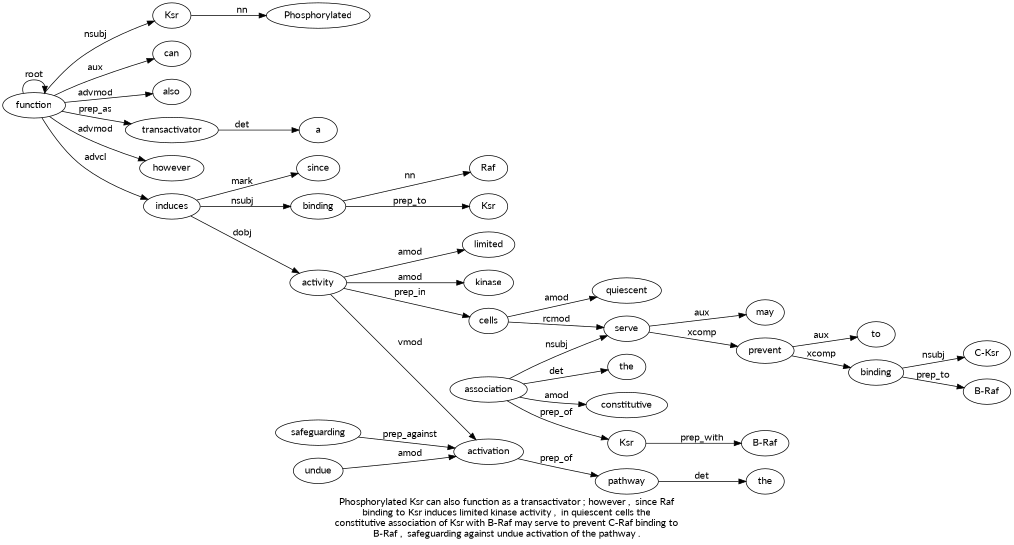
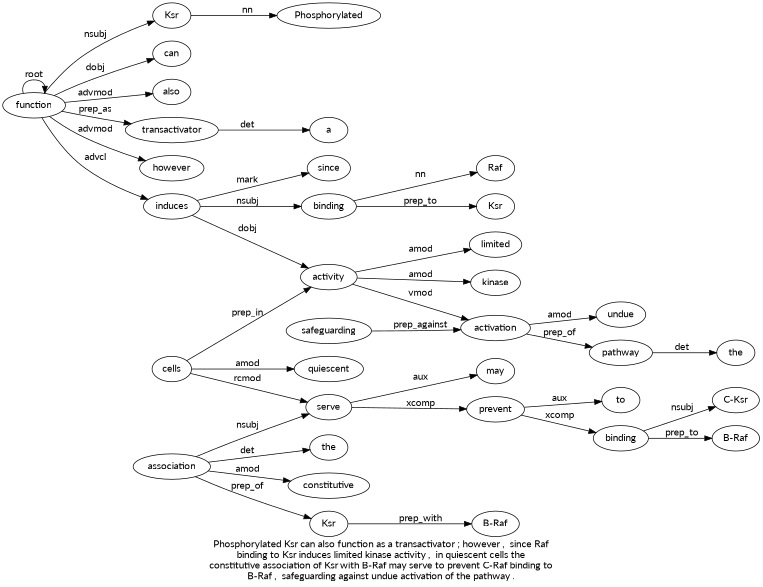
(95, 68) -> (95, 68)
(403, 302) -> (246, 326)
(396, 463) -> (559, 321)
